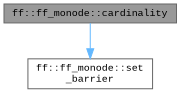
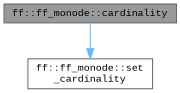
(90, 74) -> (90, 74)
